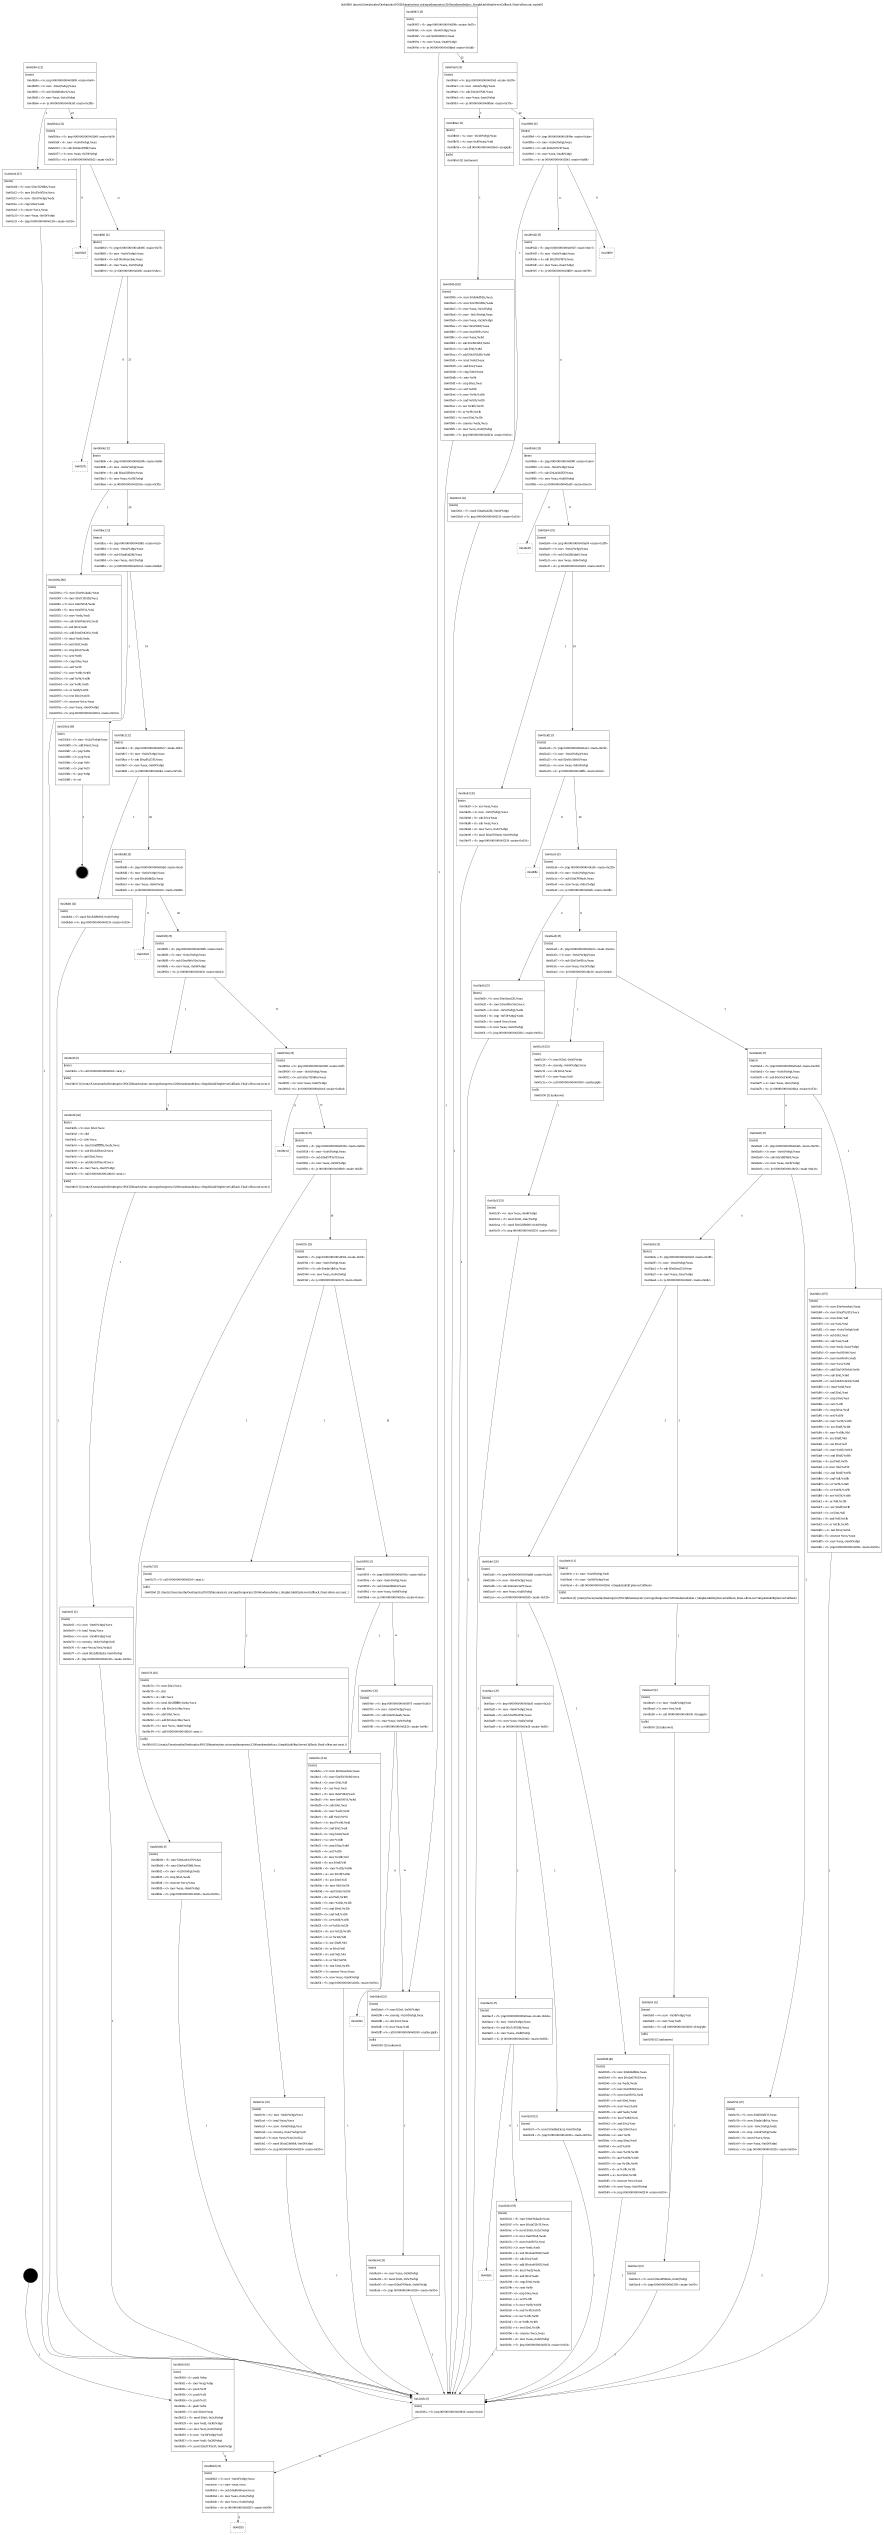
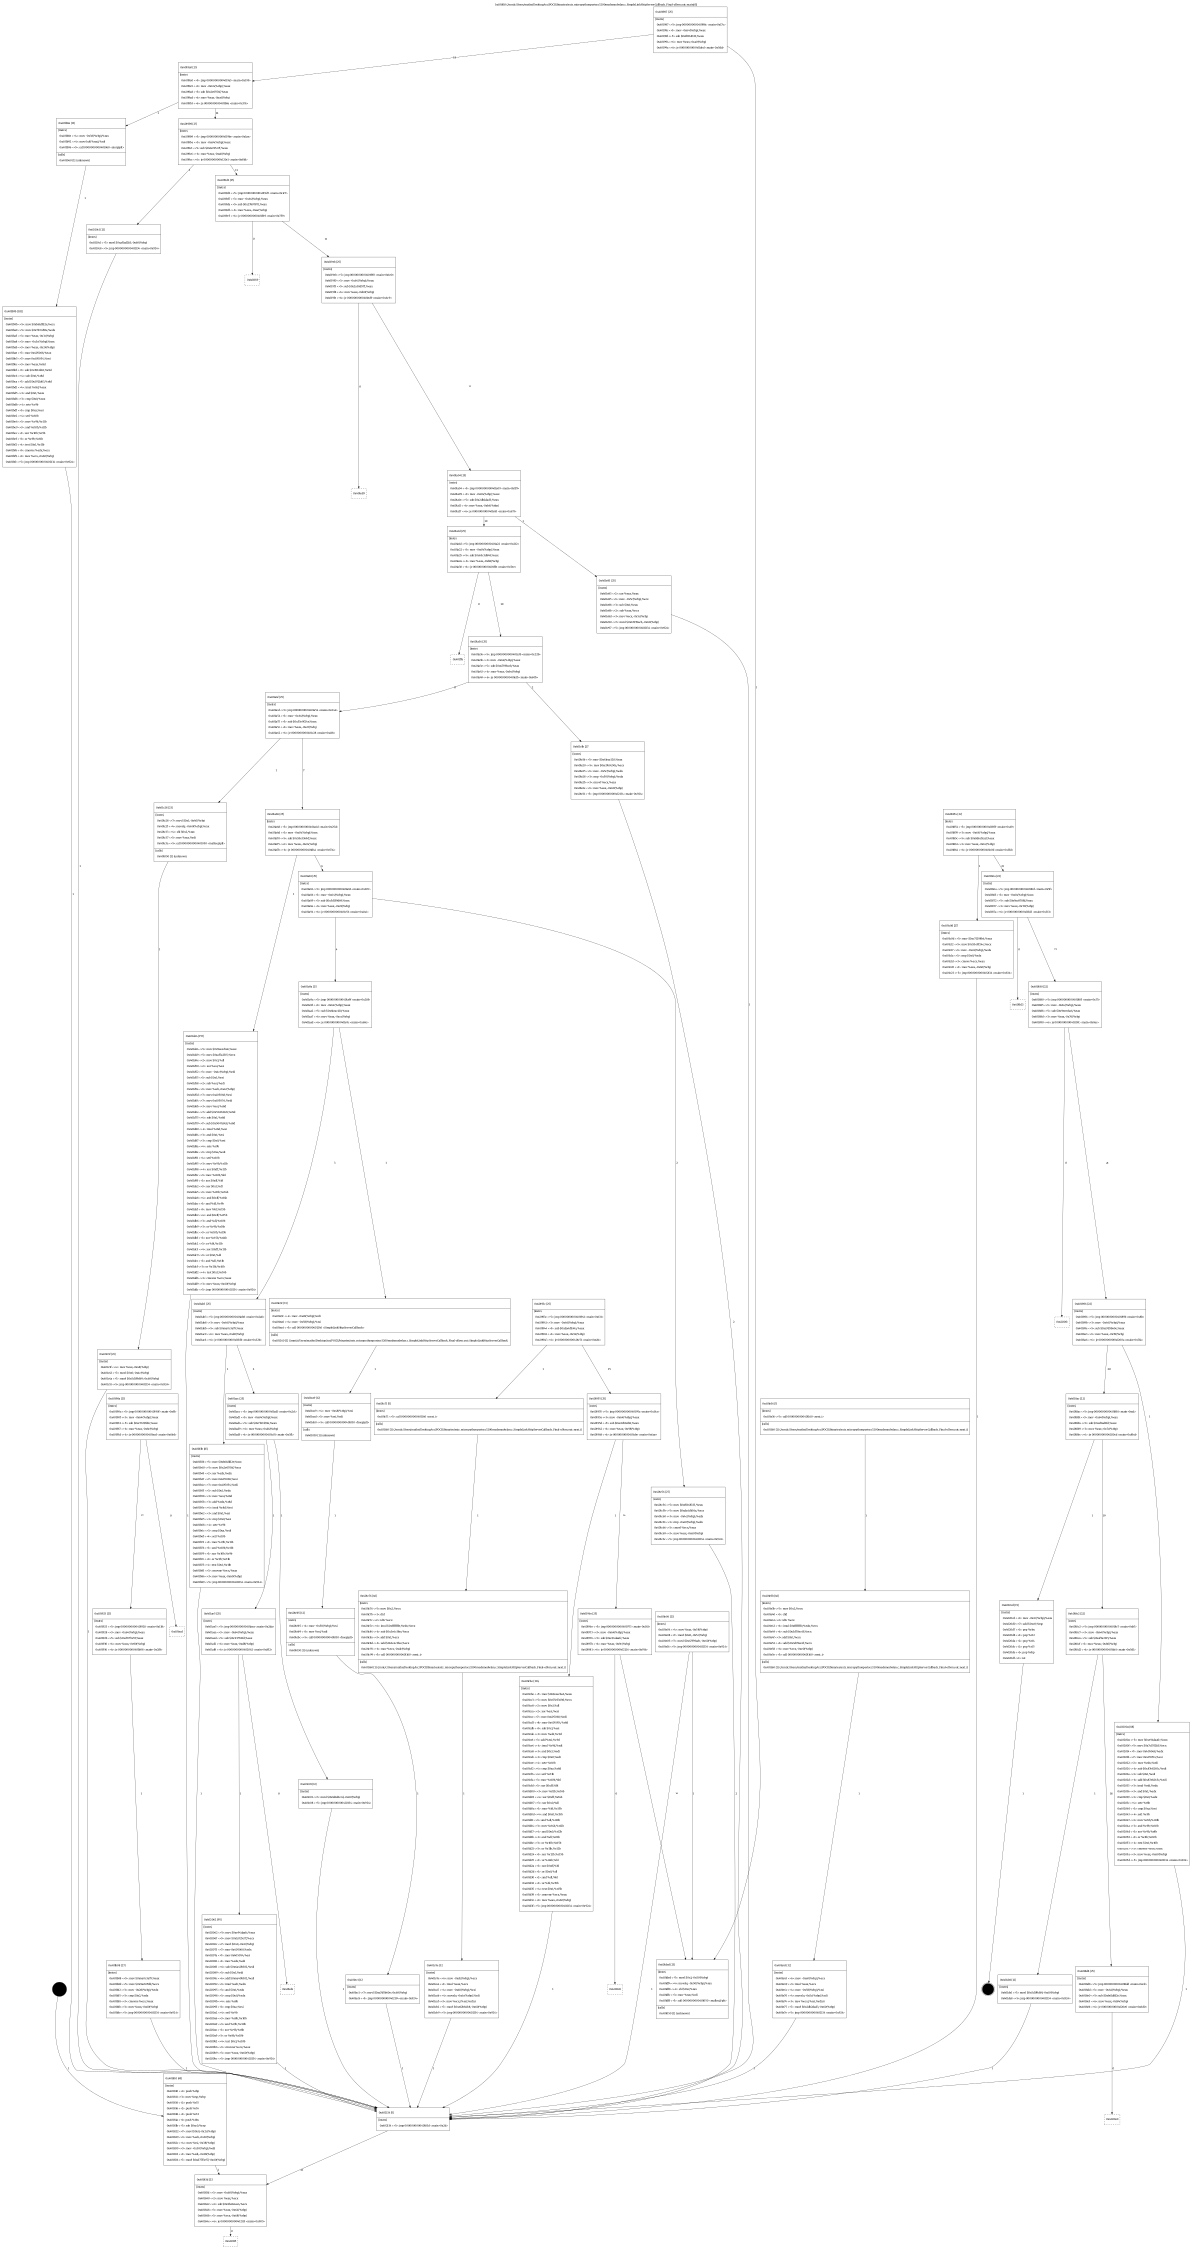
(587, 205) -> (252, 247)
(190, 954) -> none
(330, 1206) -> none
(403, 2152) -> (692, 1805)
